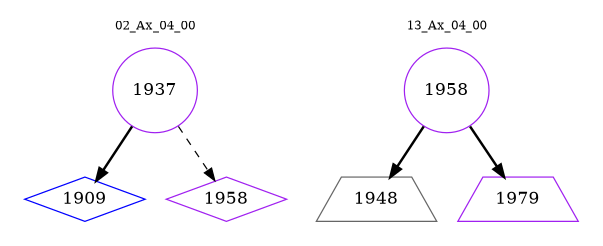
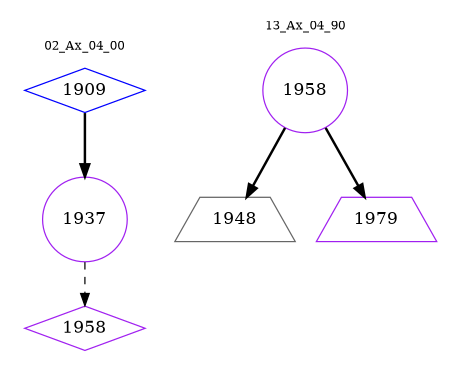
(447, 26) -> (306, 26)
(118, 148) -> (85, 138)
